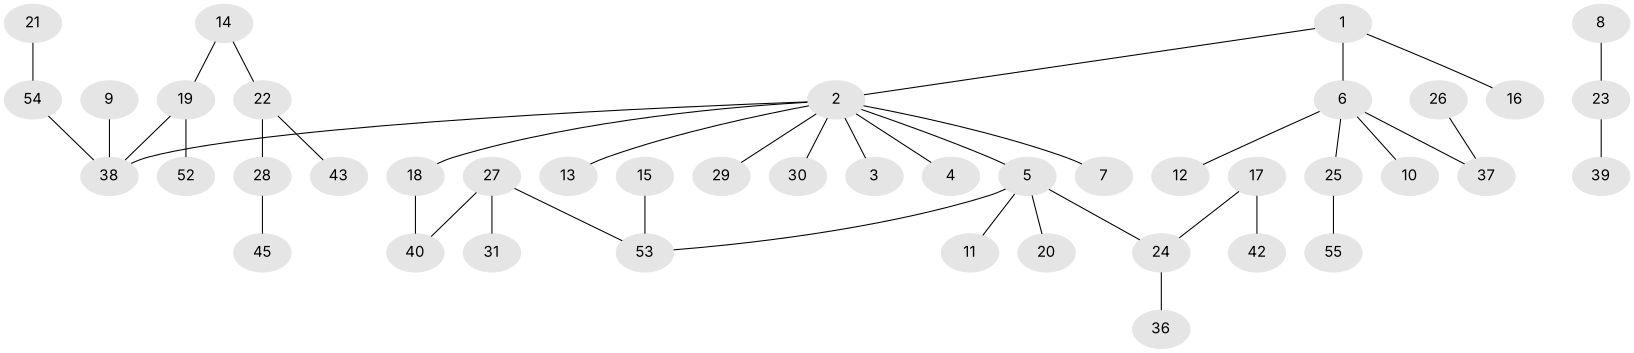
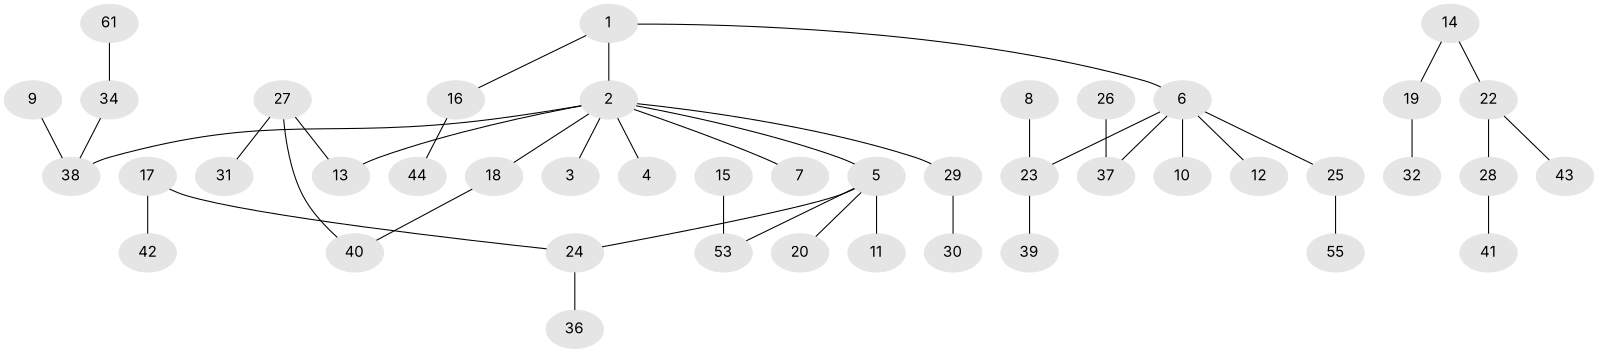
(33, 23) -> (109, 23)
(33, 100) -> (109, 100)
none -> (1114, 134)
(148, 138) -> none
(817, 138) -> (953, 215)
(186, 176) -> (1412, 176)
none -> (418, 176)
(568, 215) -> (312, 138)
(262, 253) -> (1489, 253)
